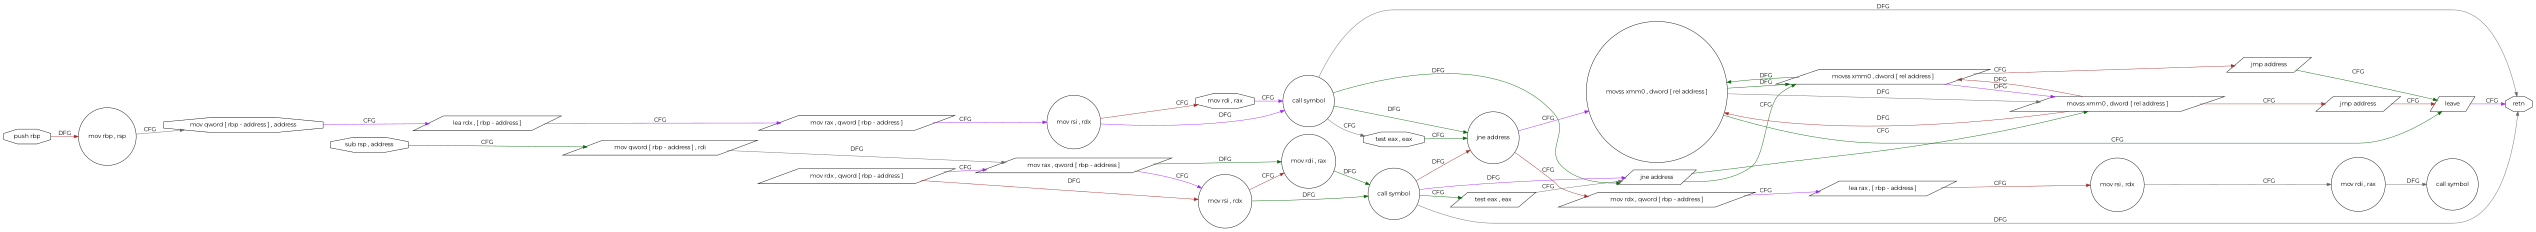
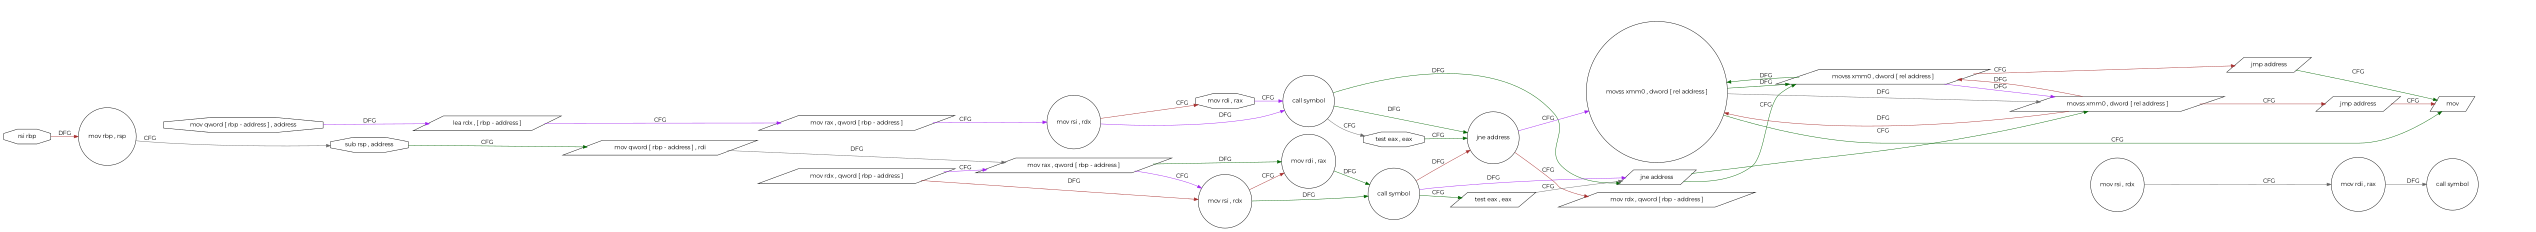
(2453, 104) -> (2453, 104)
(2519, 104) -> none
(369, 121) -> (369, 121)
(158, 132) -> (231, 145)
(27, 137) -> (27, 137)
(1883, 189) -> none
